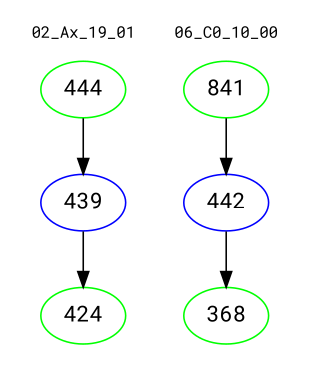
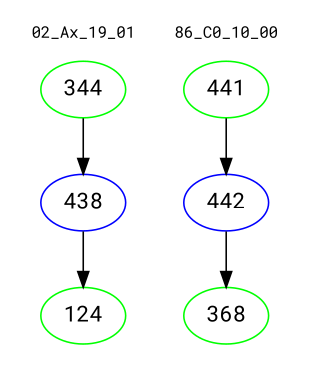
(227, 34) -> (227, 34)
(83, 90) -> (83, 90)
(226, 90) -> (226, 90)
(83, 203) -> (83, 203)
(83, 316) -> (83, 316)
